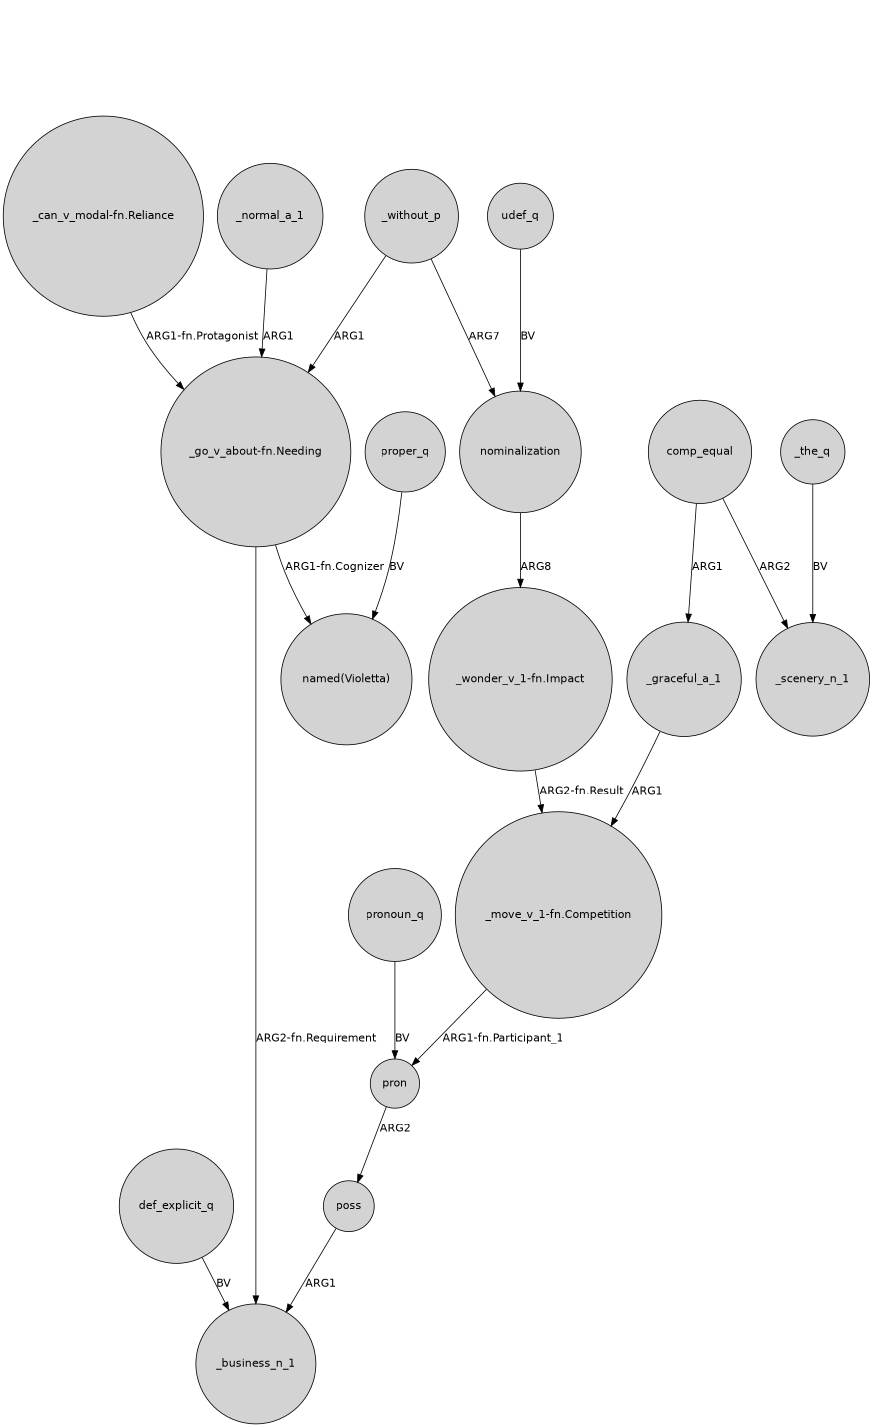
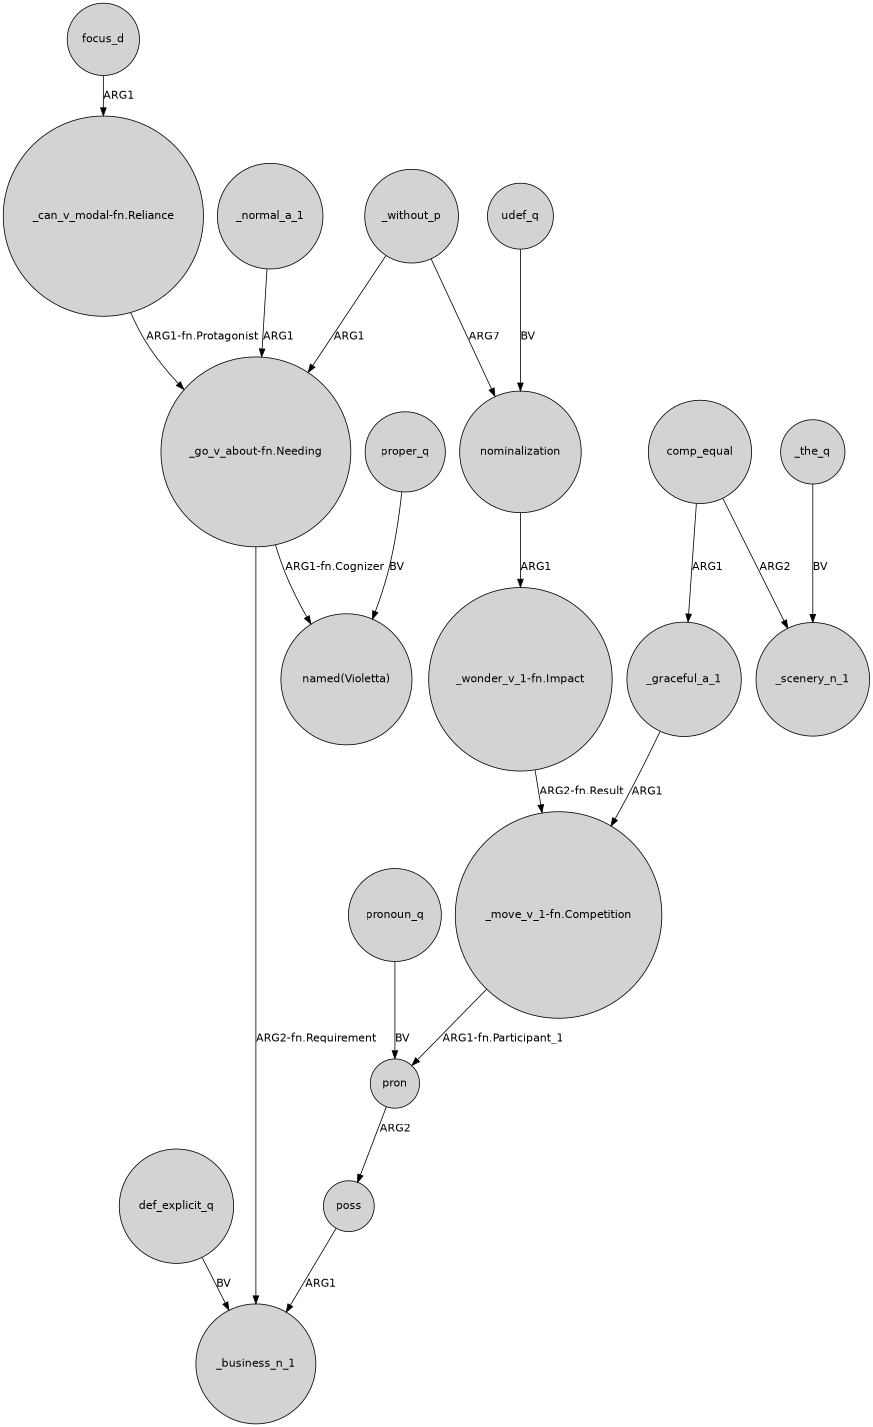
none -> (103, 39)
(536, 567) -> (536, 567)
